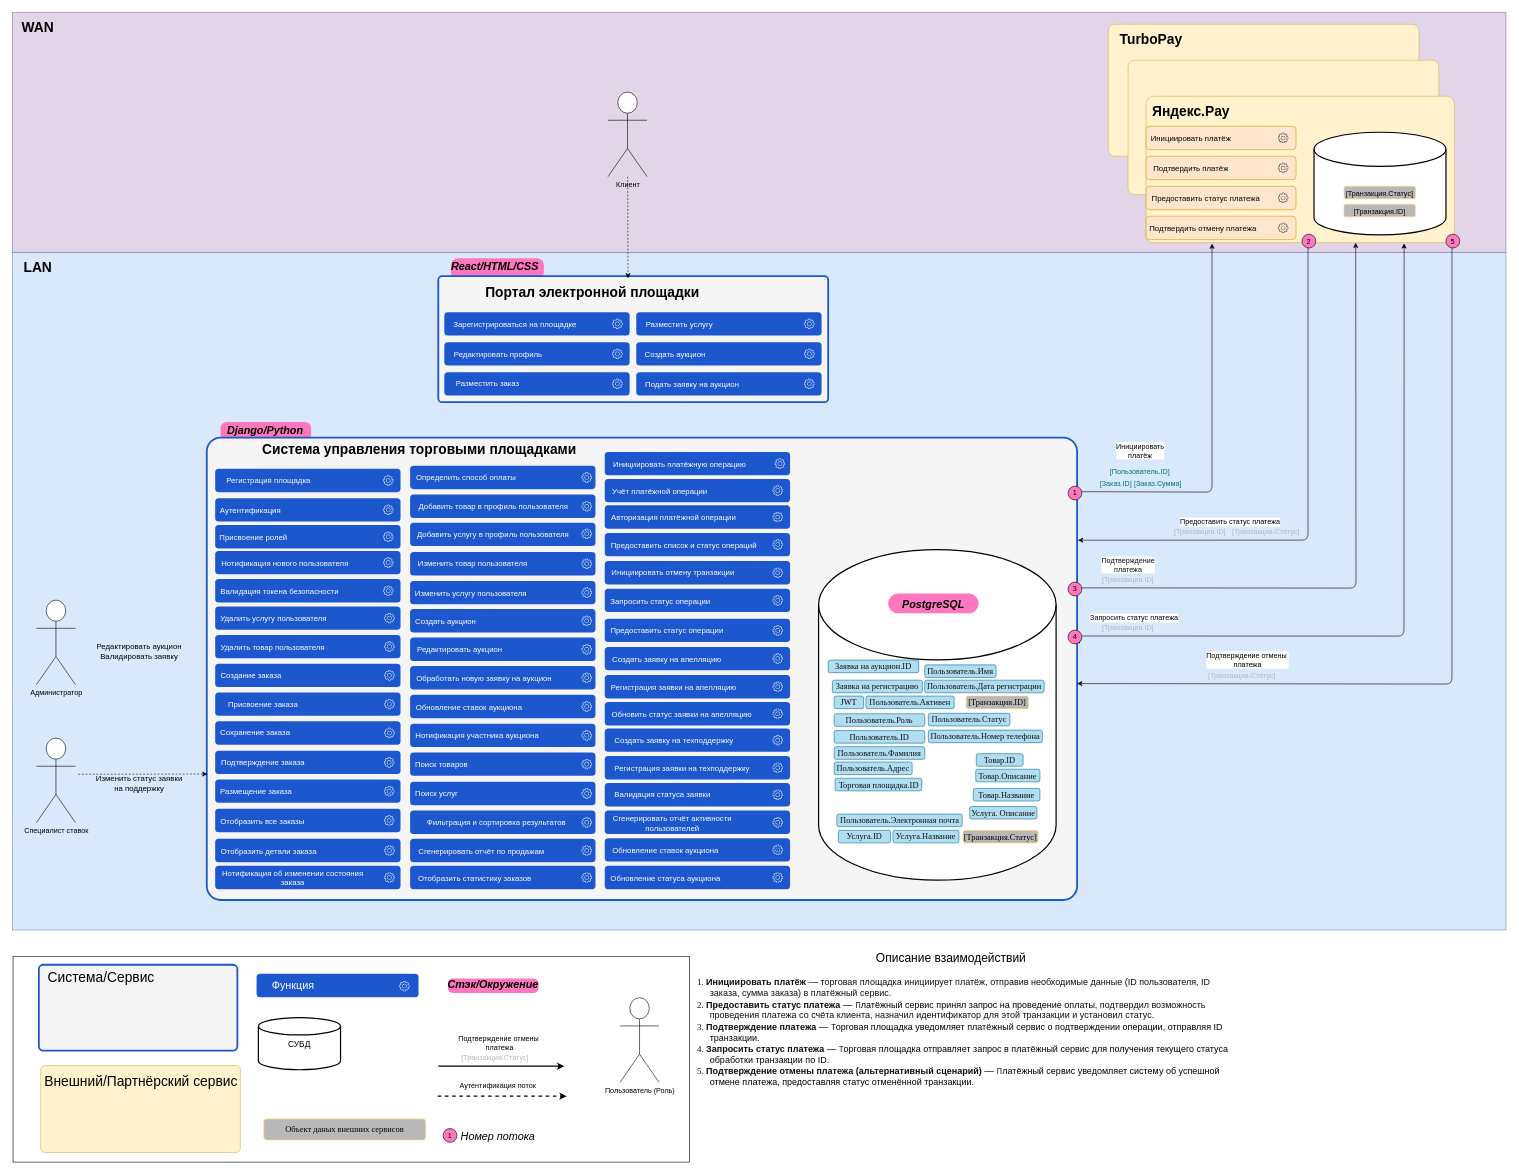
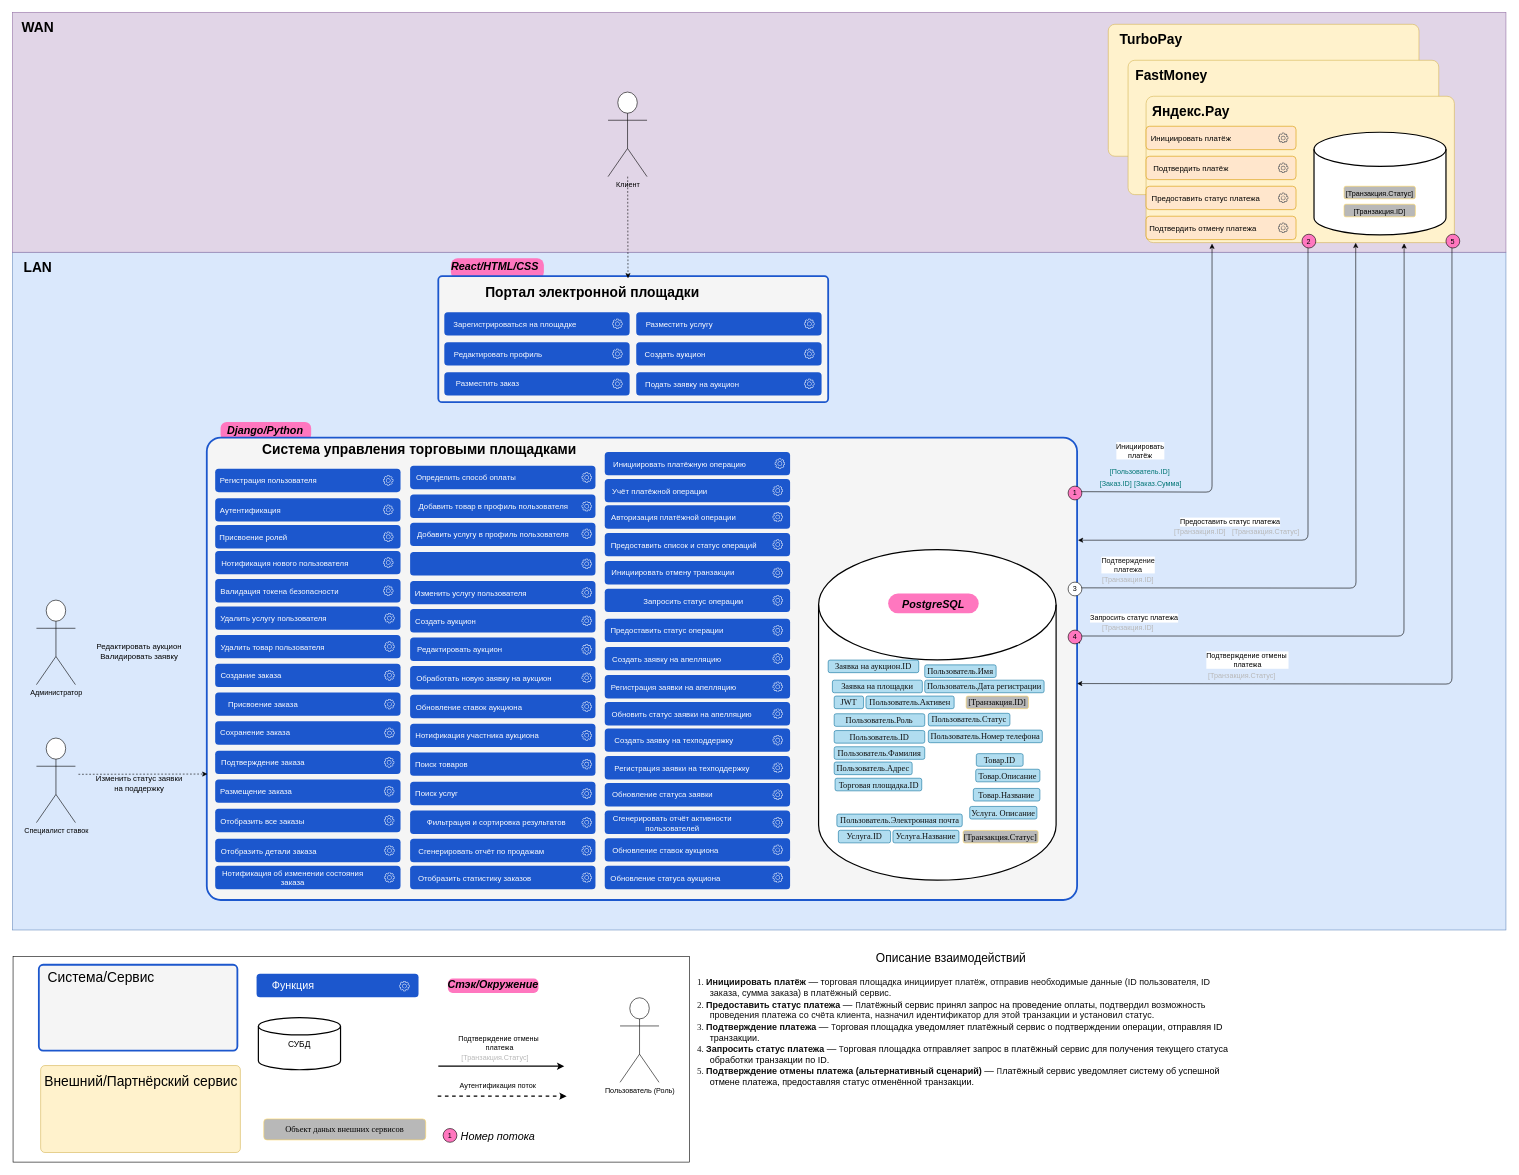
none -> (1172, 75)
(269, 481) -> (269, 481)
(473, 563) -> none
(1075, 589) -> (1075, 589)
(660, 602) -> (693, 602)
(878, 687) -> (878, 687)
(663, 795) -> (663, 795)
